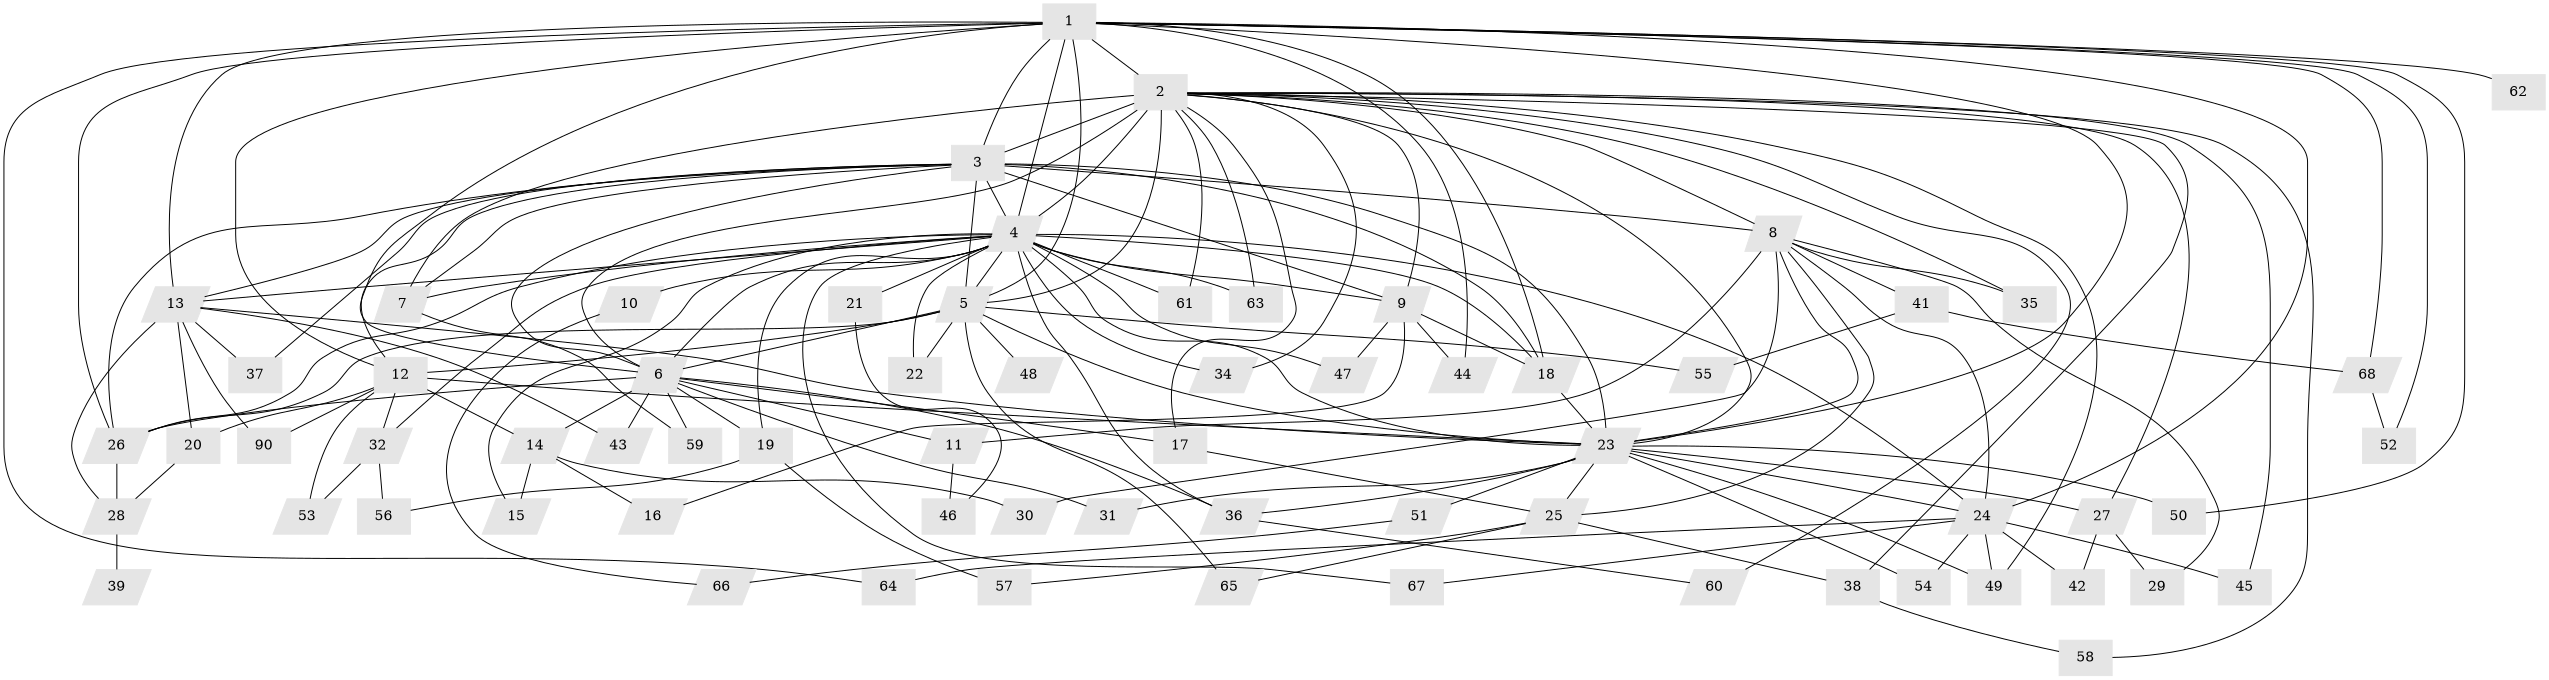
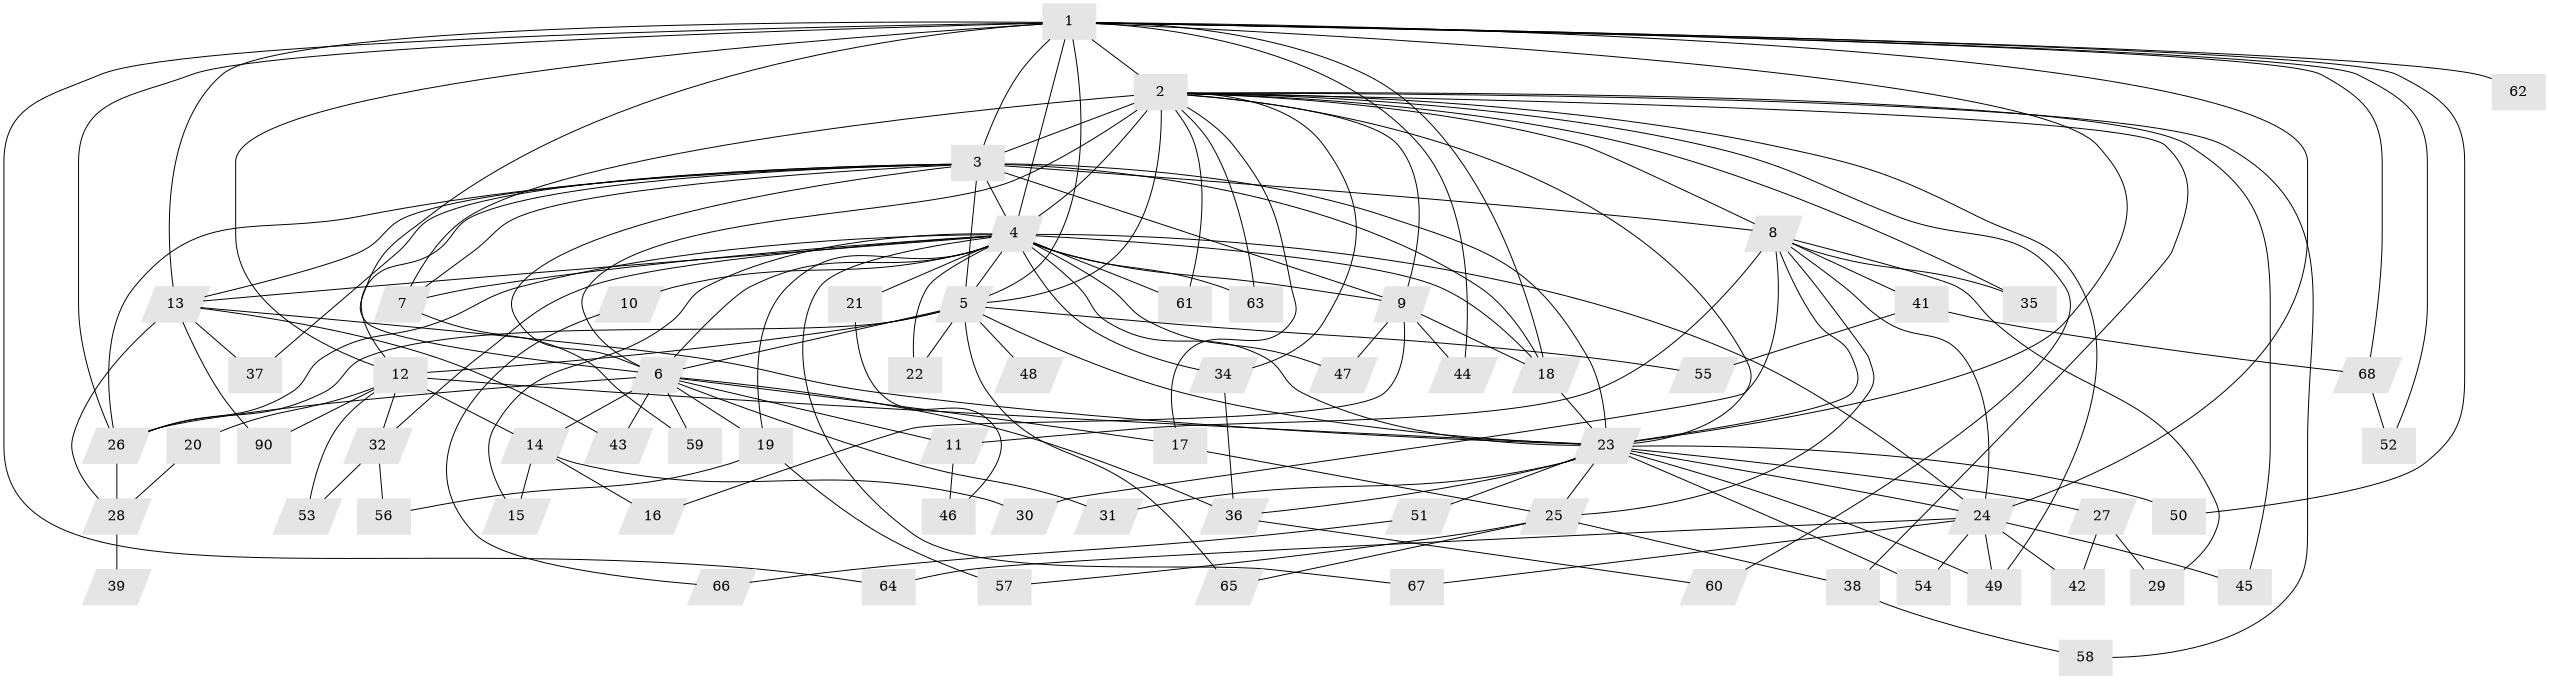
(2119, 141) -> none
(185, 375) -> none
(1094, 396) -> (1229, 446)
